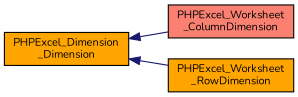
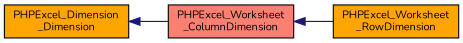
(154, 63) -> (319, 21)
